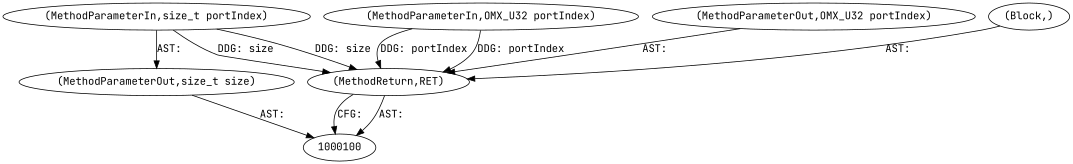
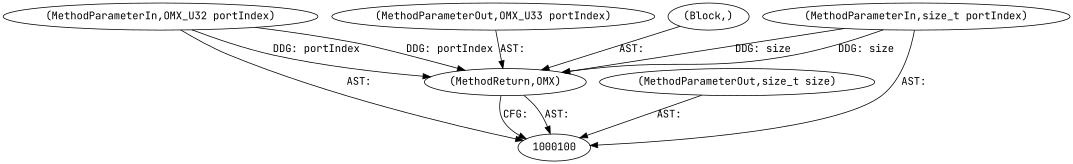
(814, 17) -> (493, 17)
(157, 46) -> (779, 127)
(388, 82) -> (505, 82)
none -> (345, 95)
